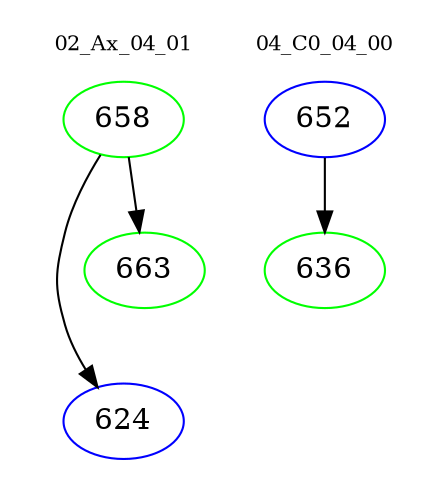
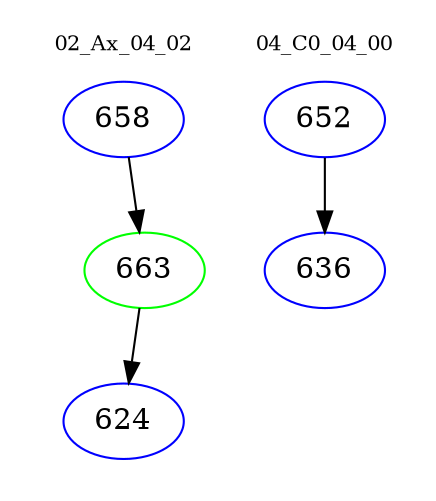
(124, 45) -> (124, 45)
(124, 119) -> (124, 119)
(59, 261) -> (136, 335)
(325, 270) -> (325, 270)
